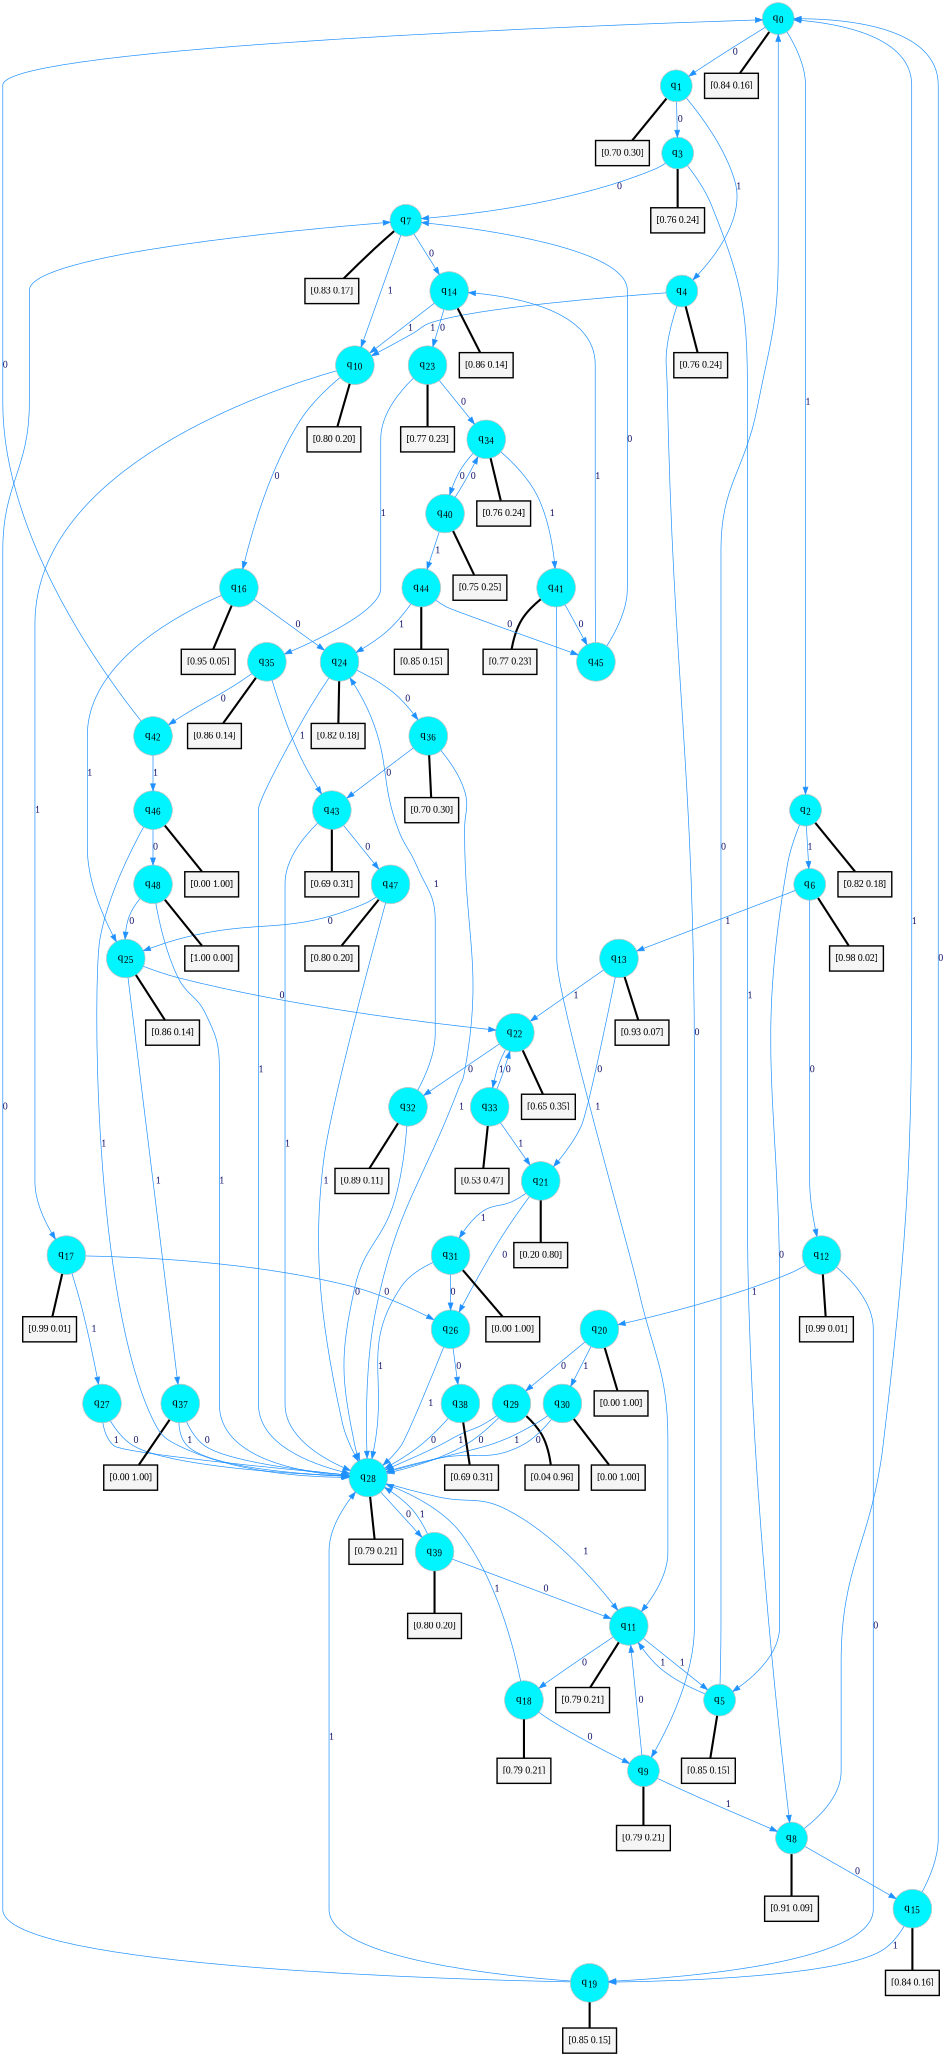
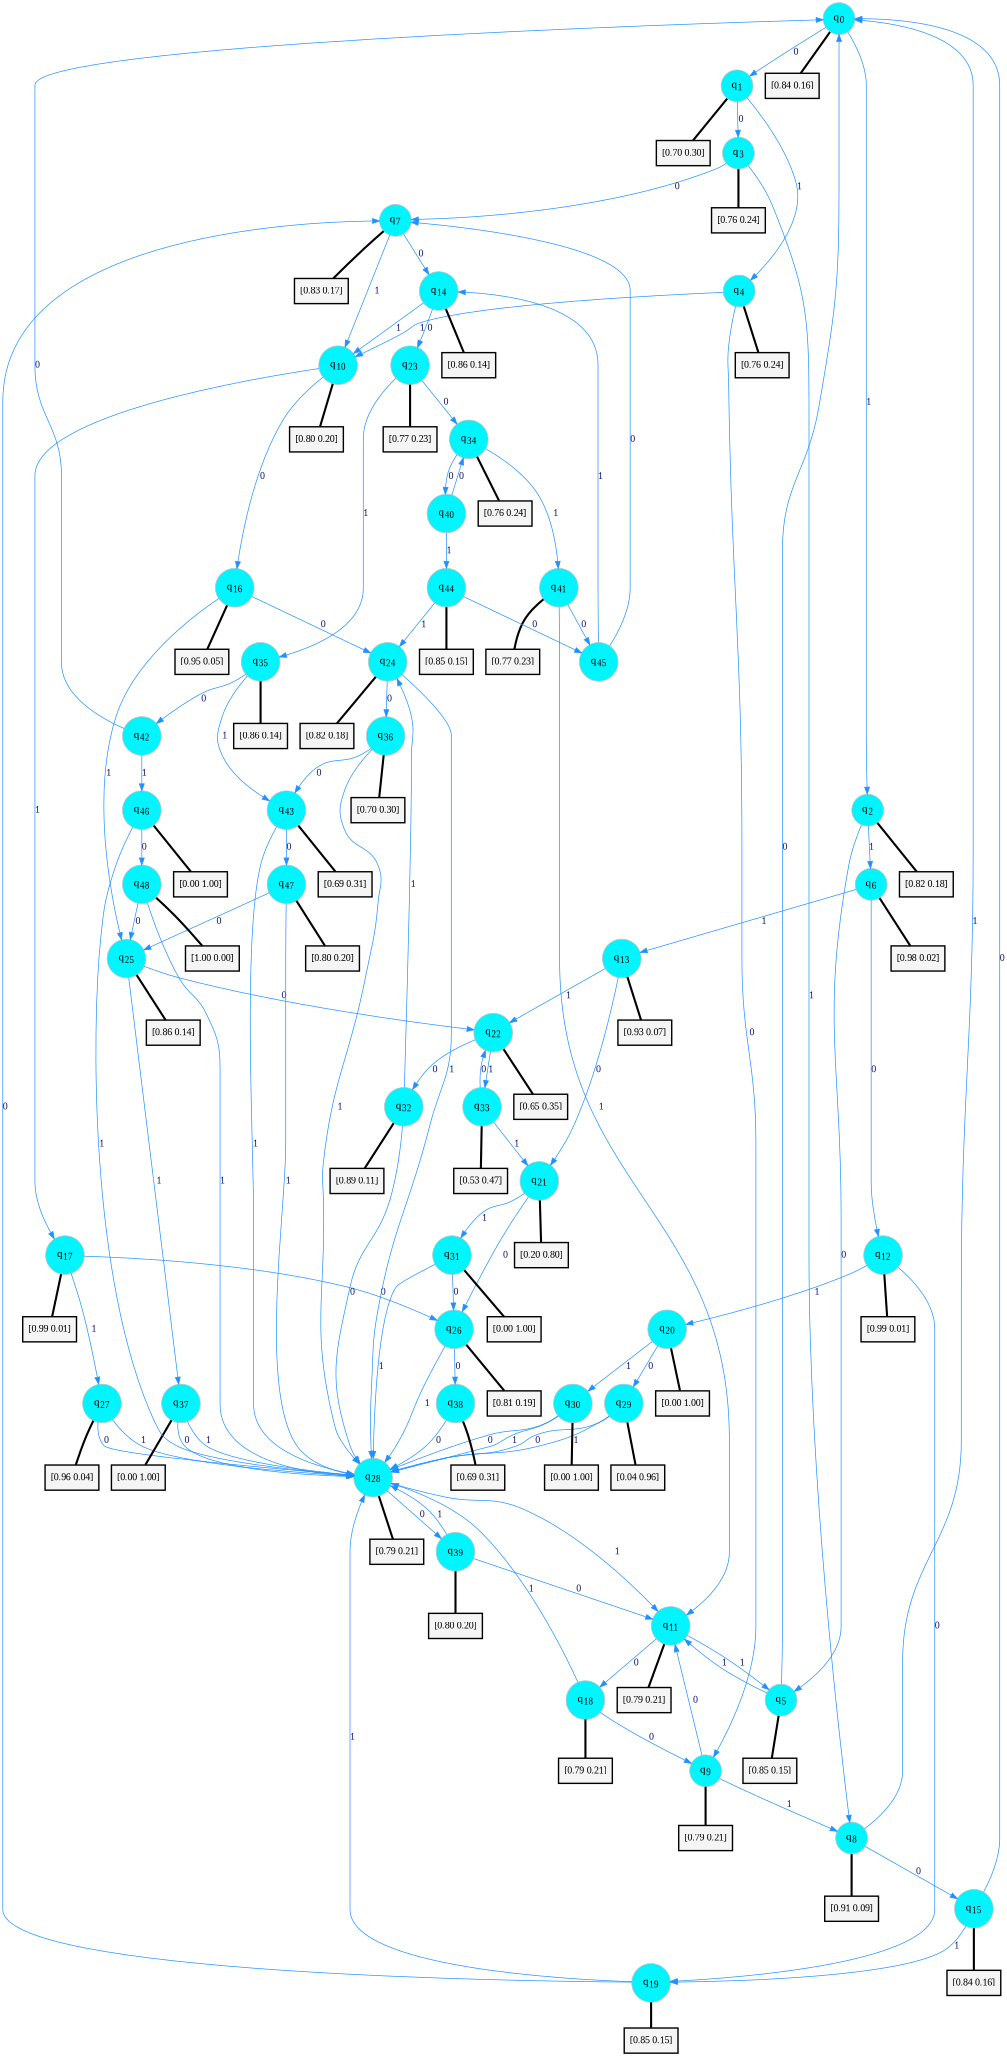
(480, 588) -> none
none -> (514, 1403)
none -> (72, 1478)
